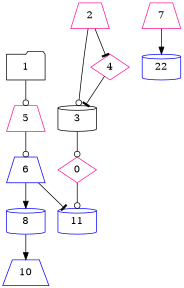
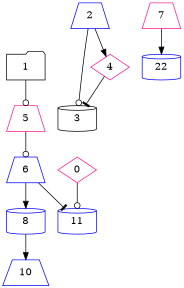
(90, 16) -> (90, 16)
(100, 41) -> (100, 41)
(77, 141) -> none
